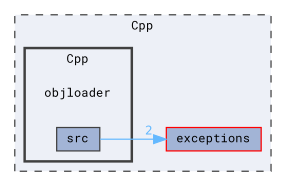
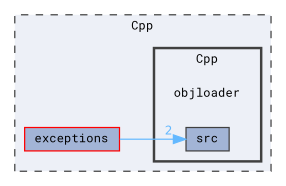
(124, 139) -> (146, 139)
